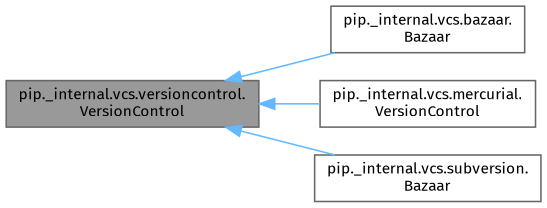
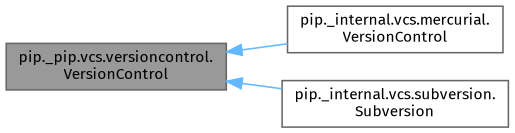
(428, 29) -> none
(133, 104) -> (116, 67)
(428, 178) -> (395, 104)
